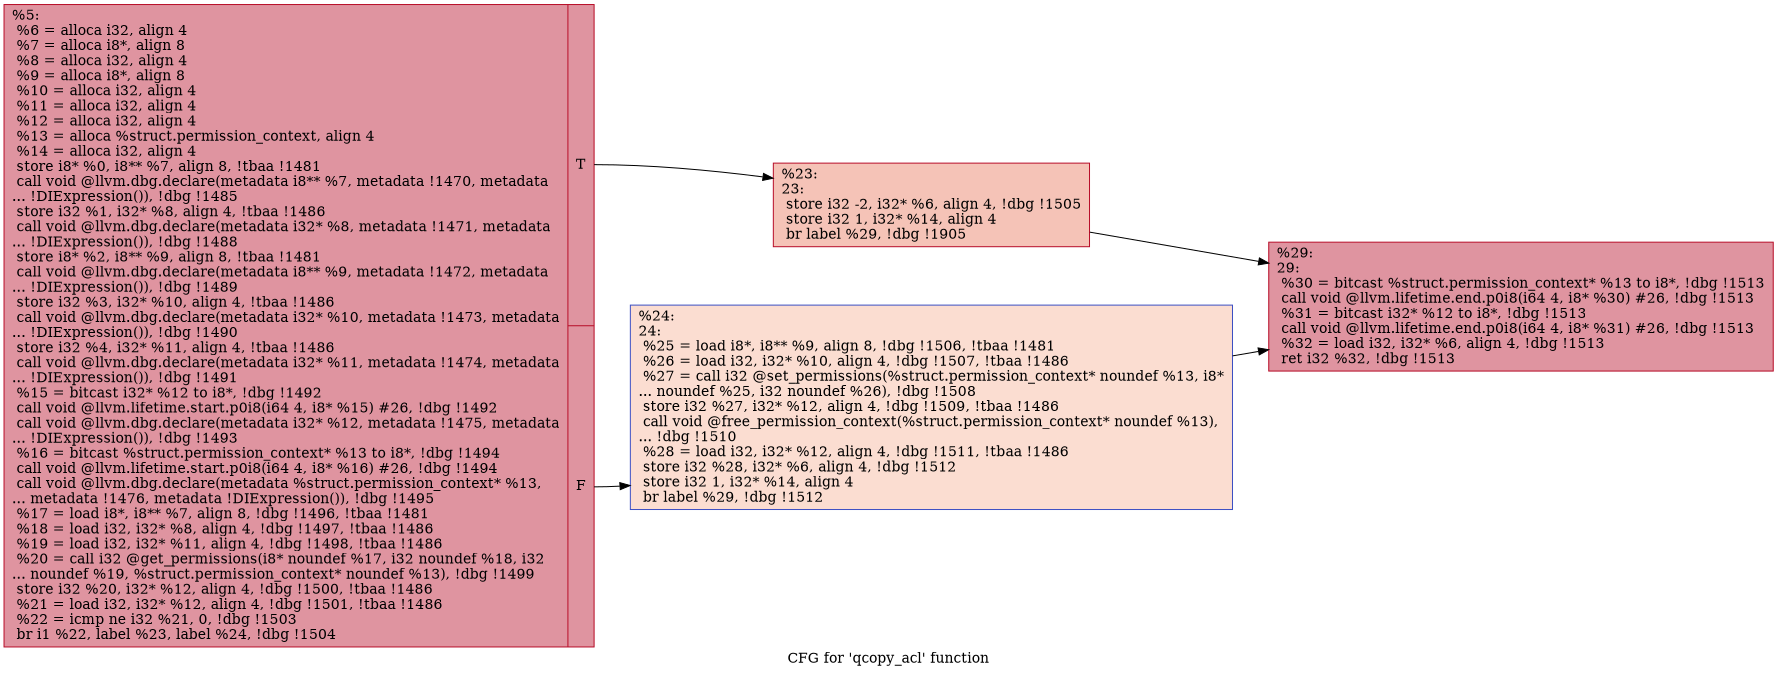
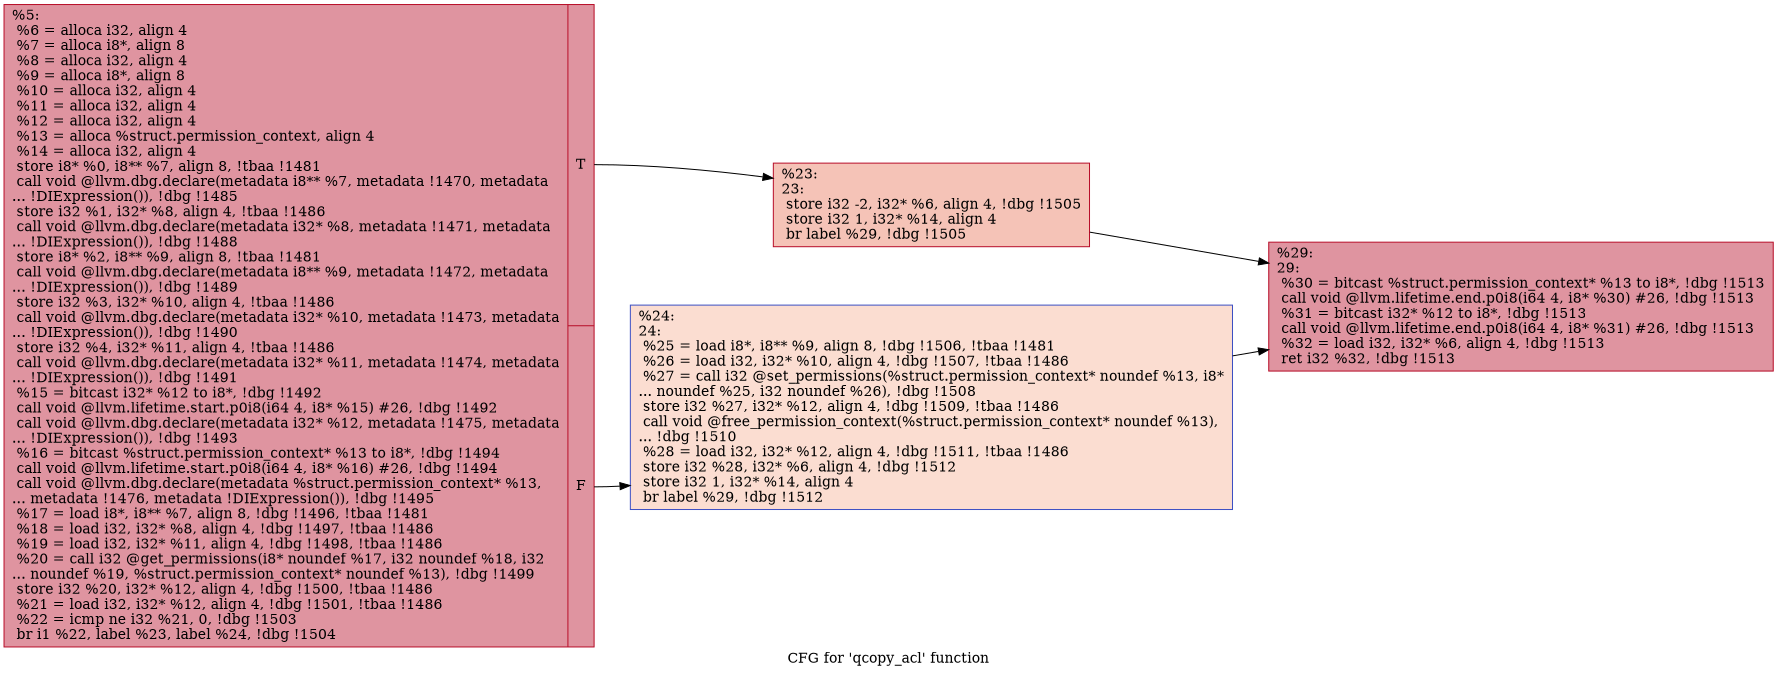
(874, 235) -> (874, 235)
